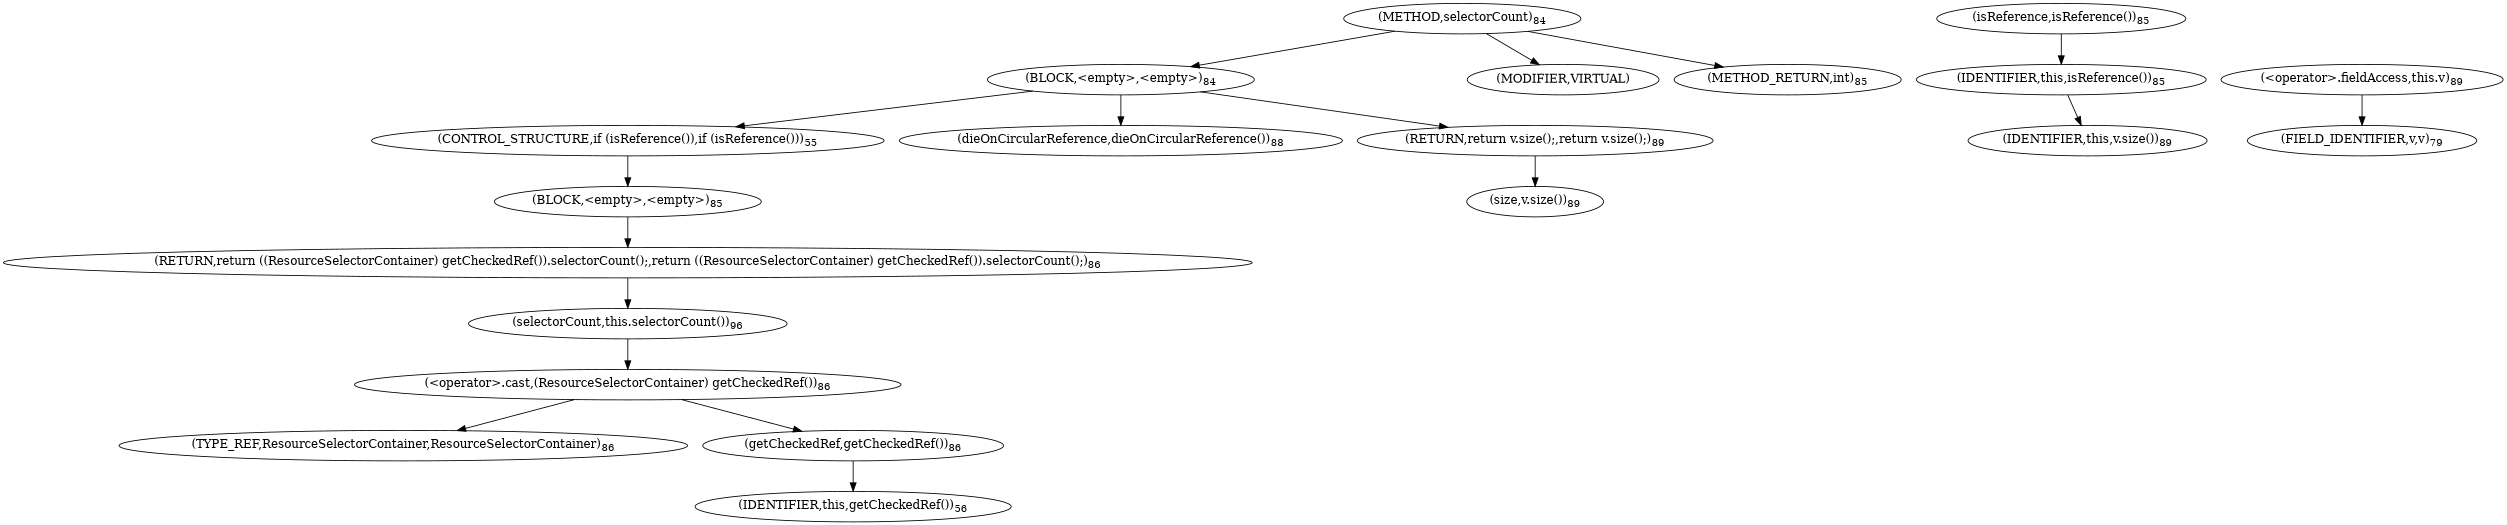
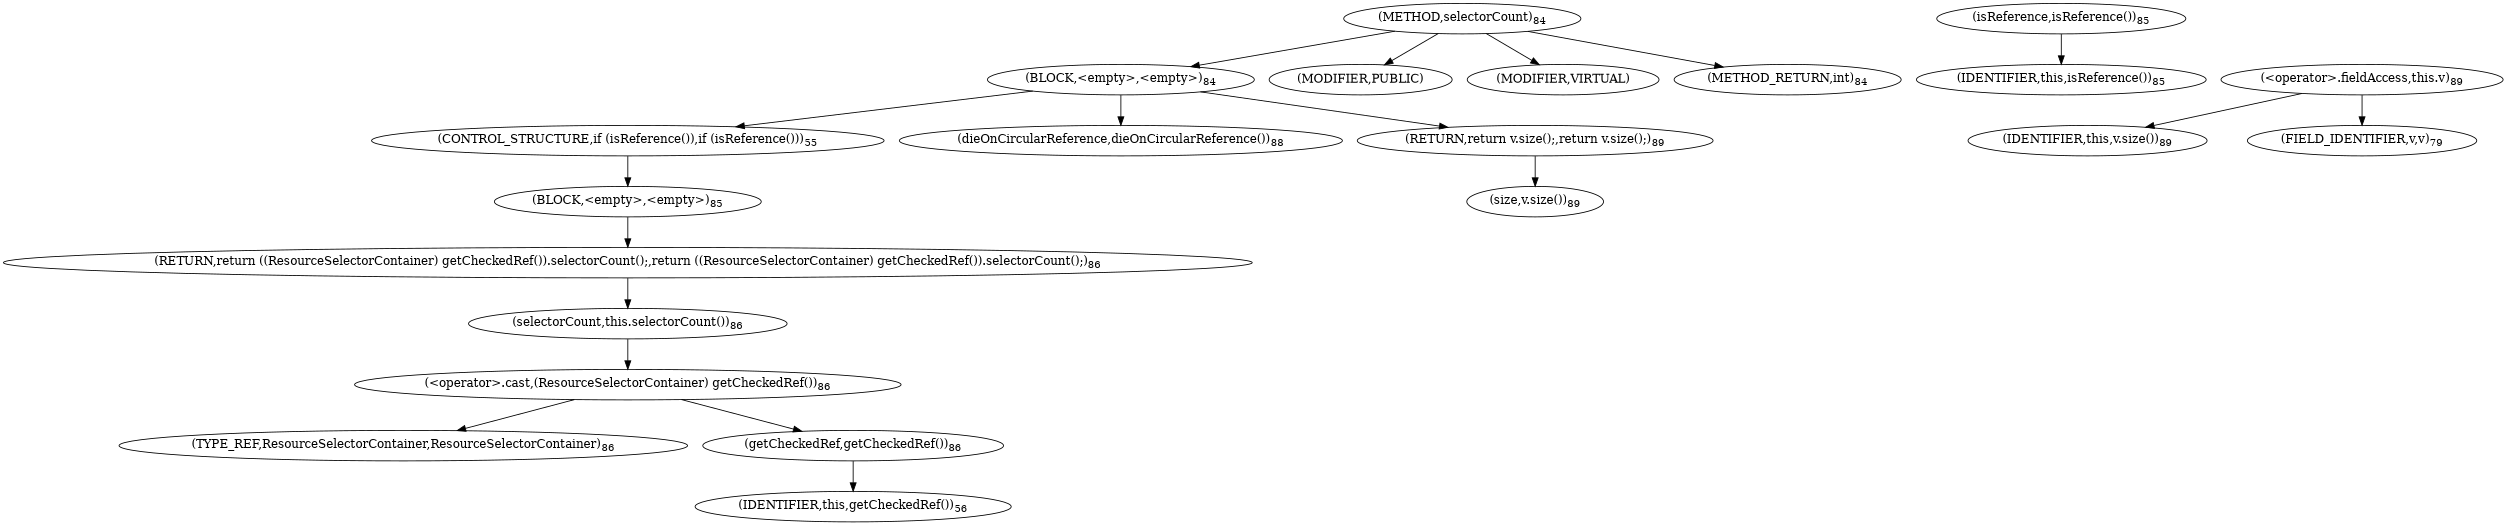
(1861, 78) -> (1861, 78)
none -> (1361, 80)
(2073, 106) -> (2228, 109)
(737, 322) -> (737, 322)
